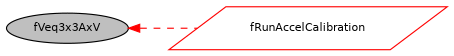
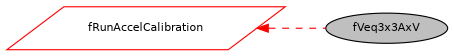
(169, 28) -> (297, 28)
